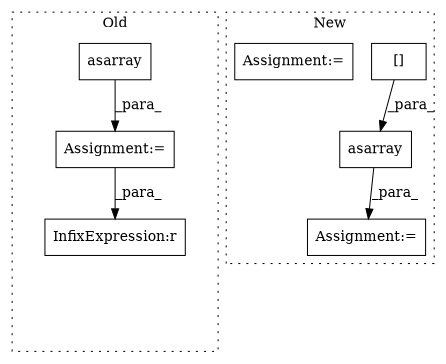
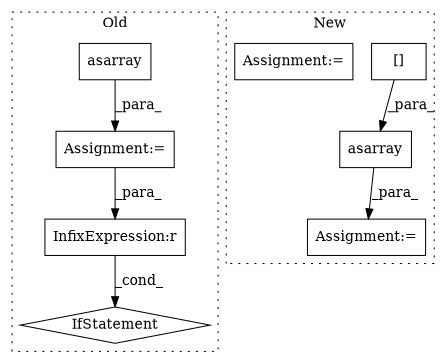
none -> (115, 325)
